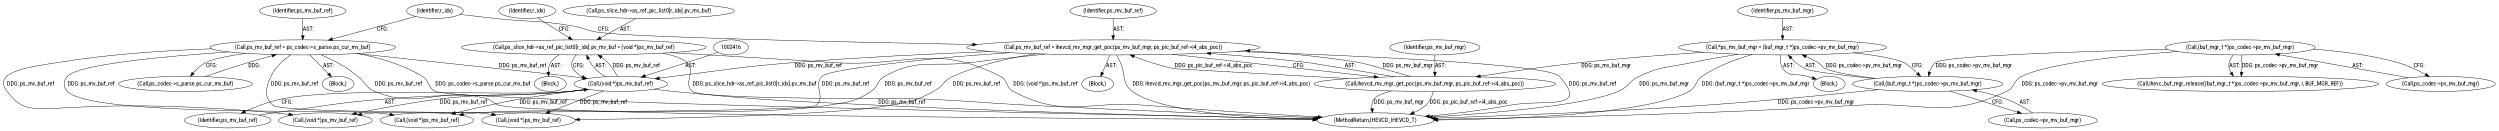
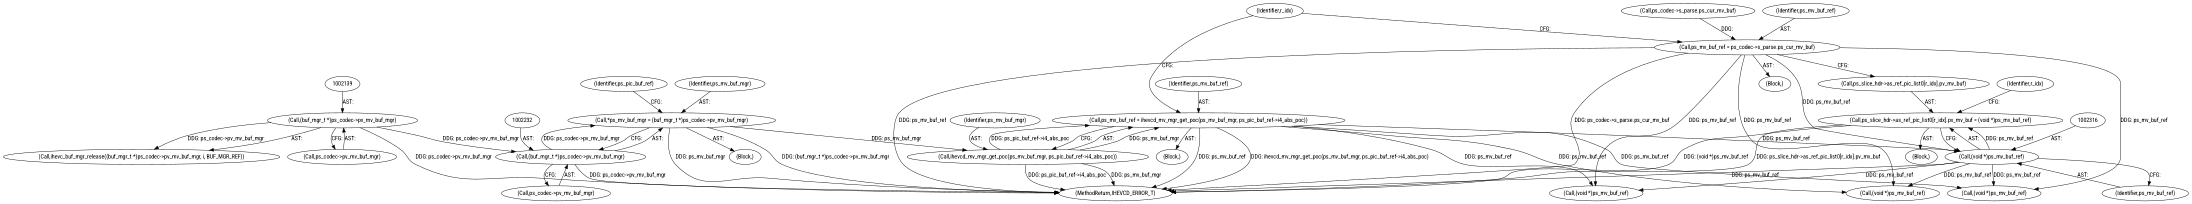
(731, 47) -> (2088, 120)
(218, 59) -> (1824, 65)
none -> (342, 84)
none -> (624, 84)
none -> (522, 120)
(1375, 120) -> (1116, 193)
